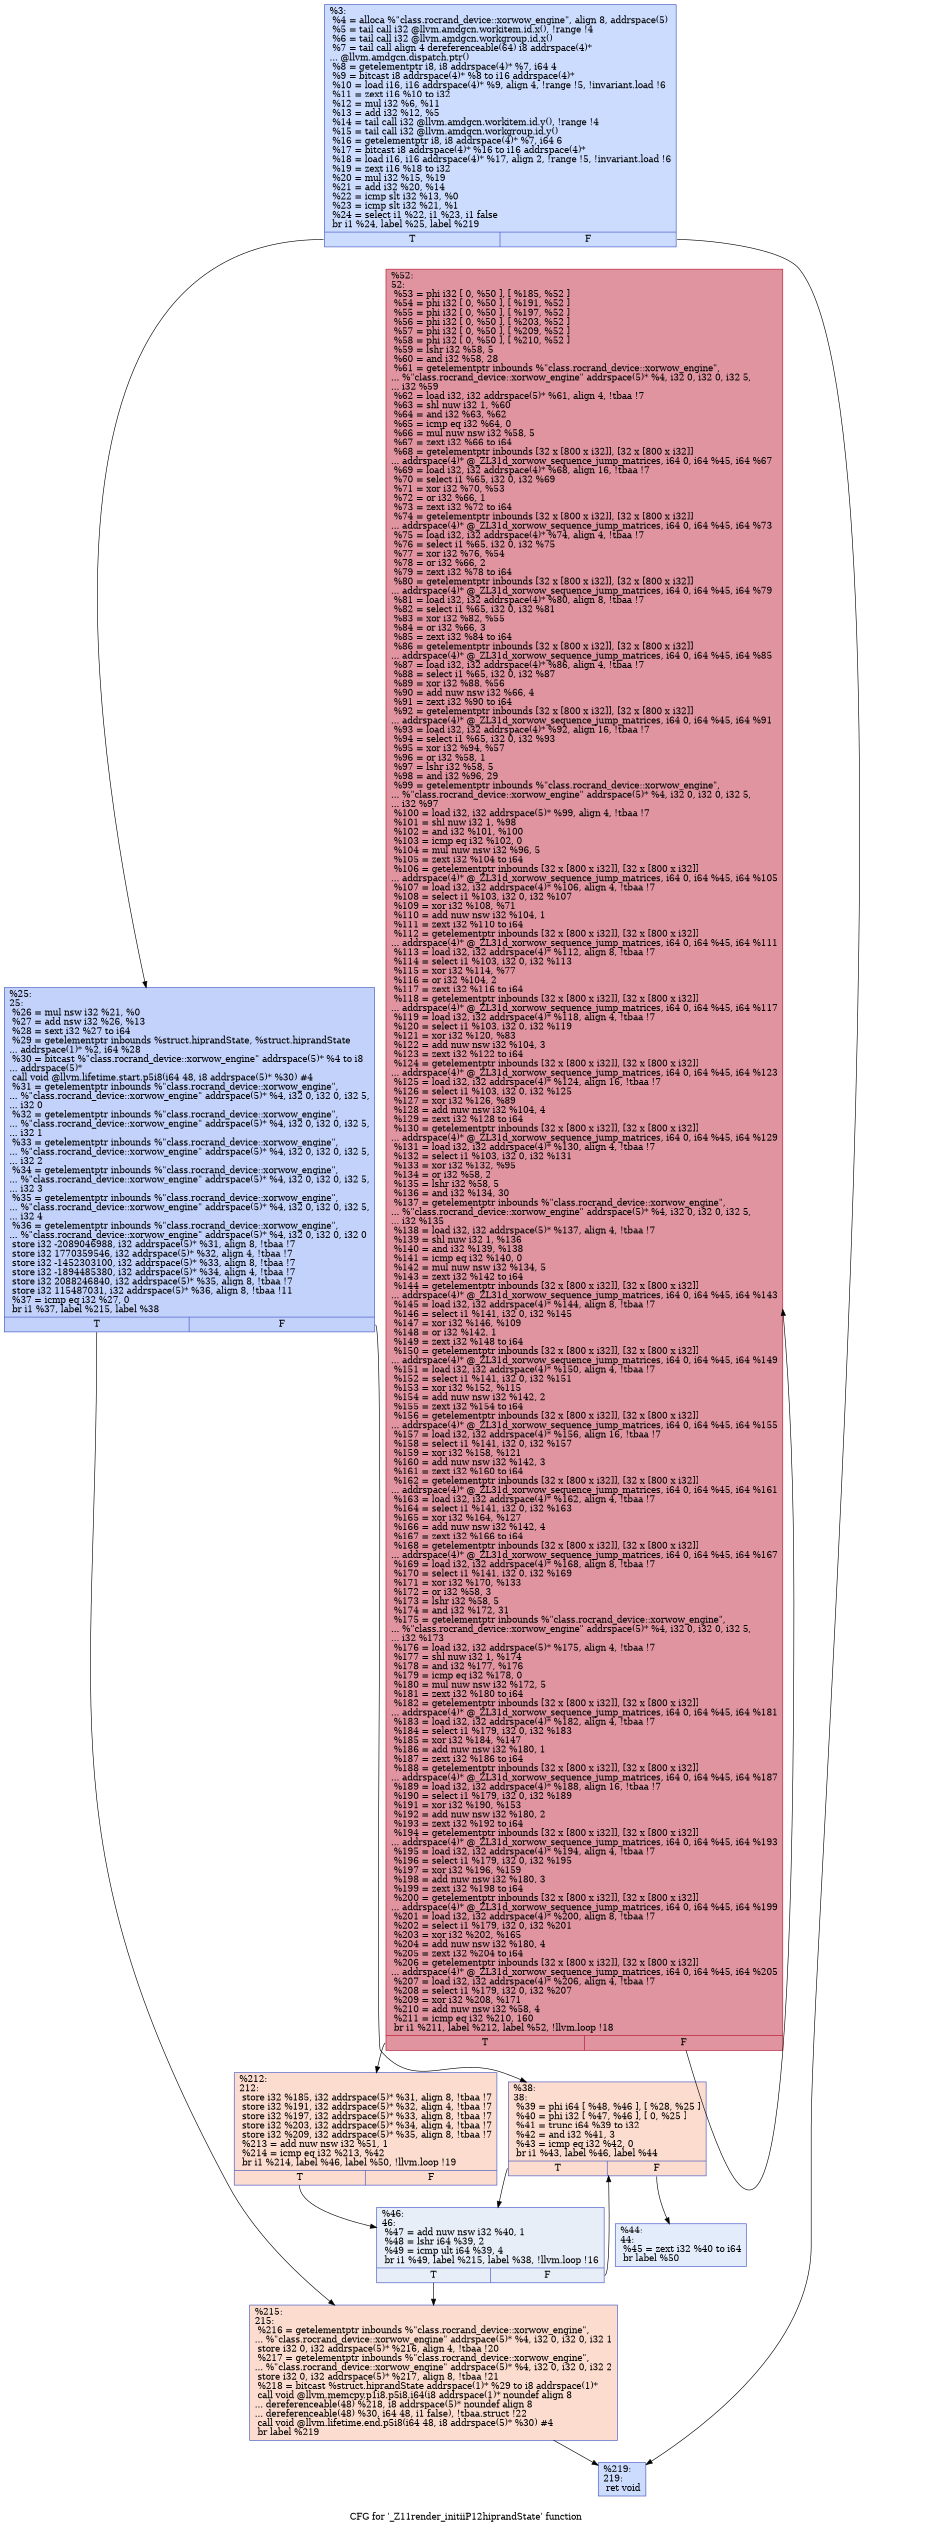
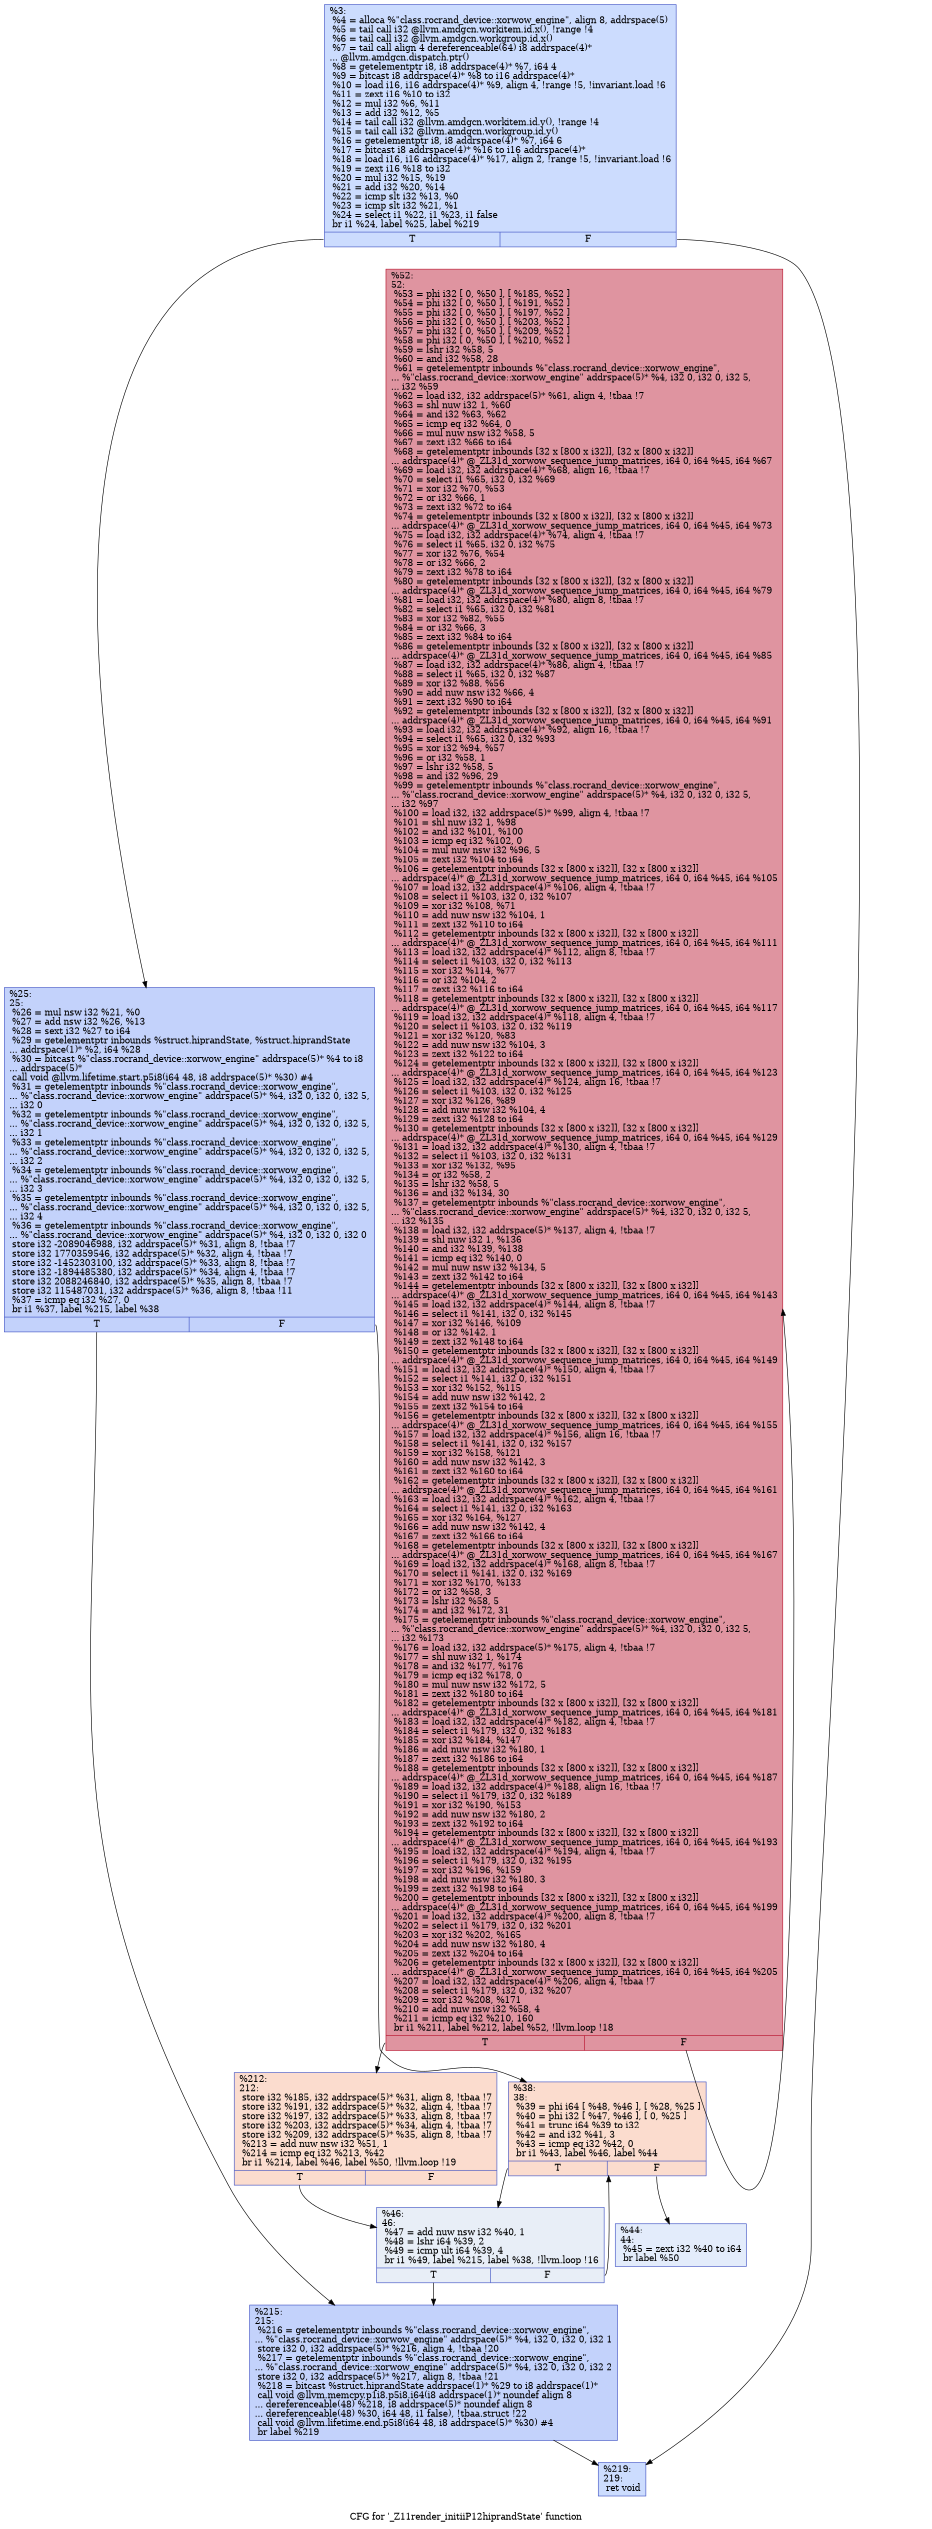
(434, 2373) -> (434, 2373)
